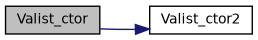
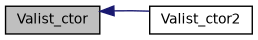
(118, 29) -> (132, 11)
